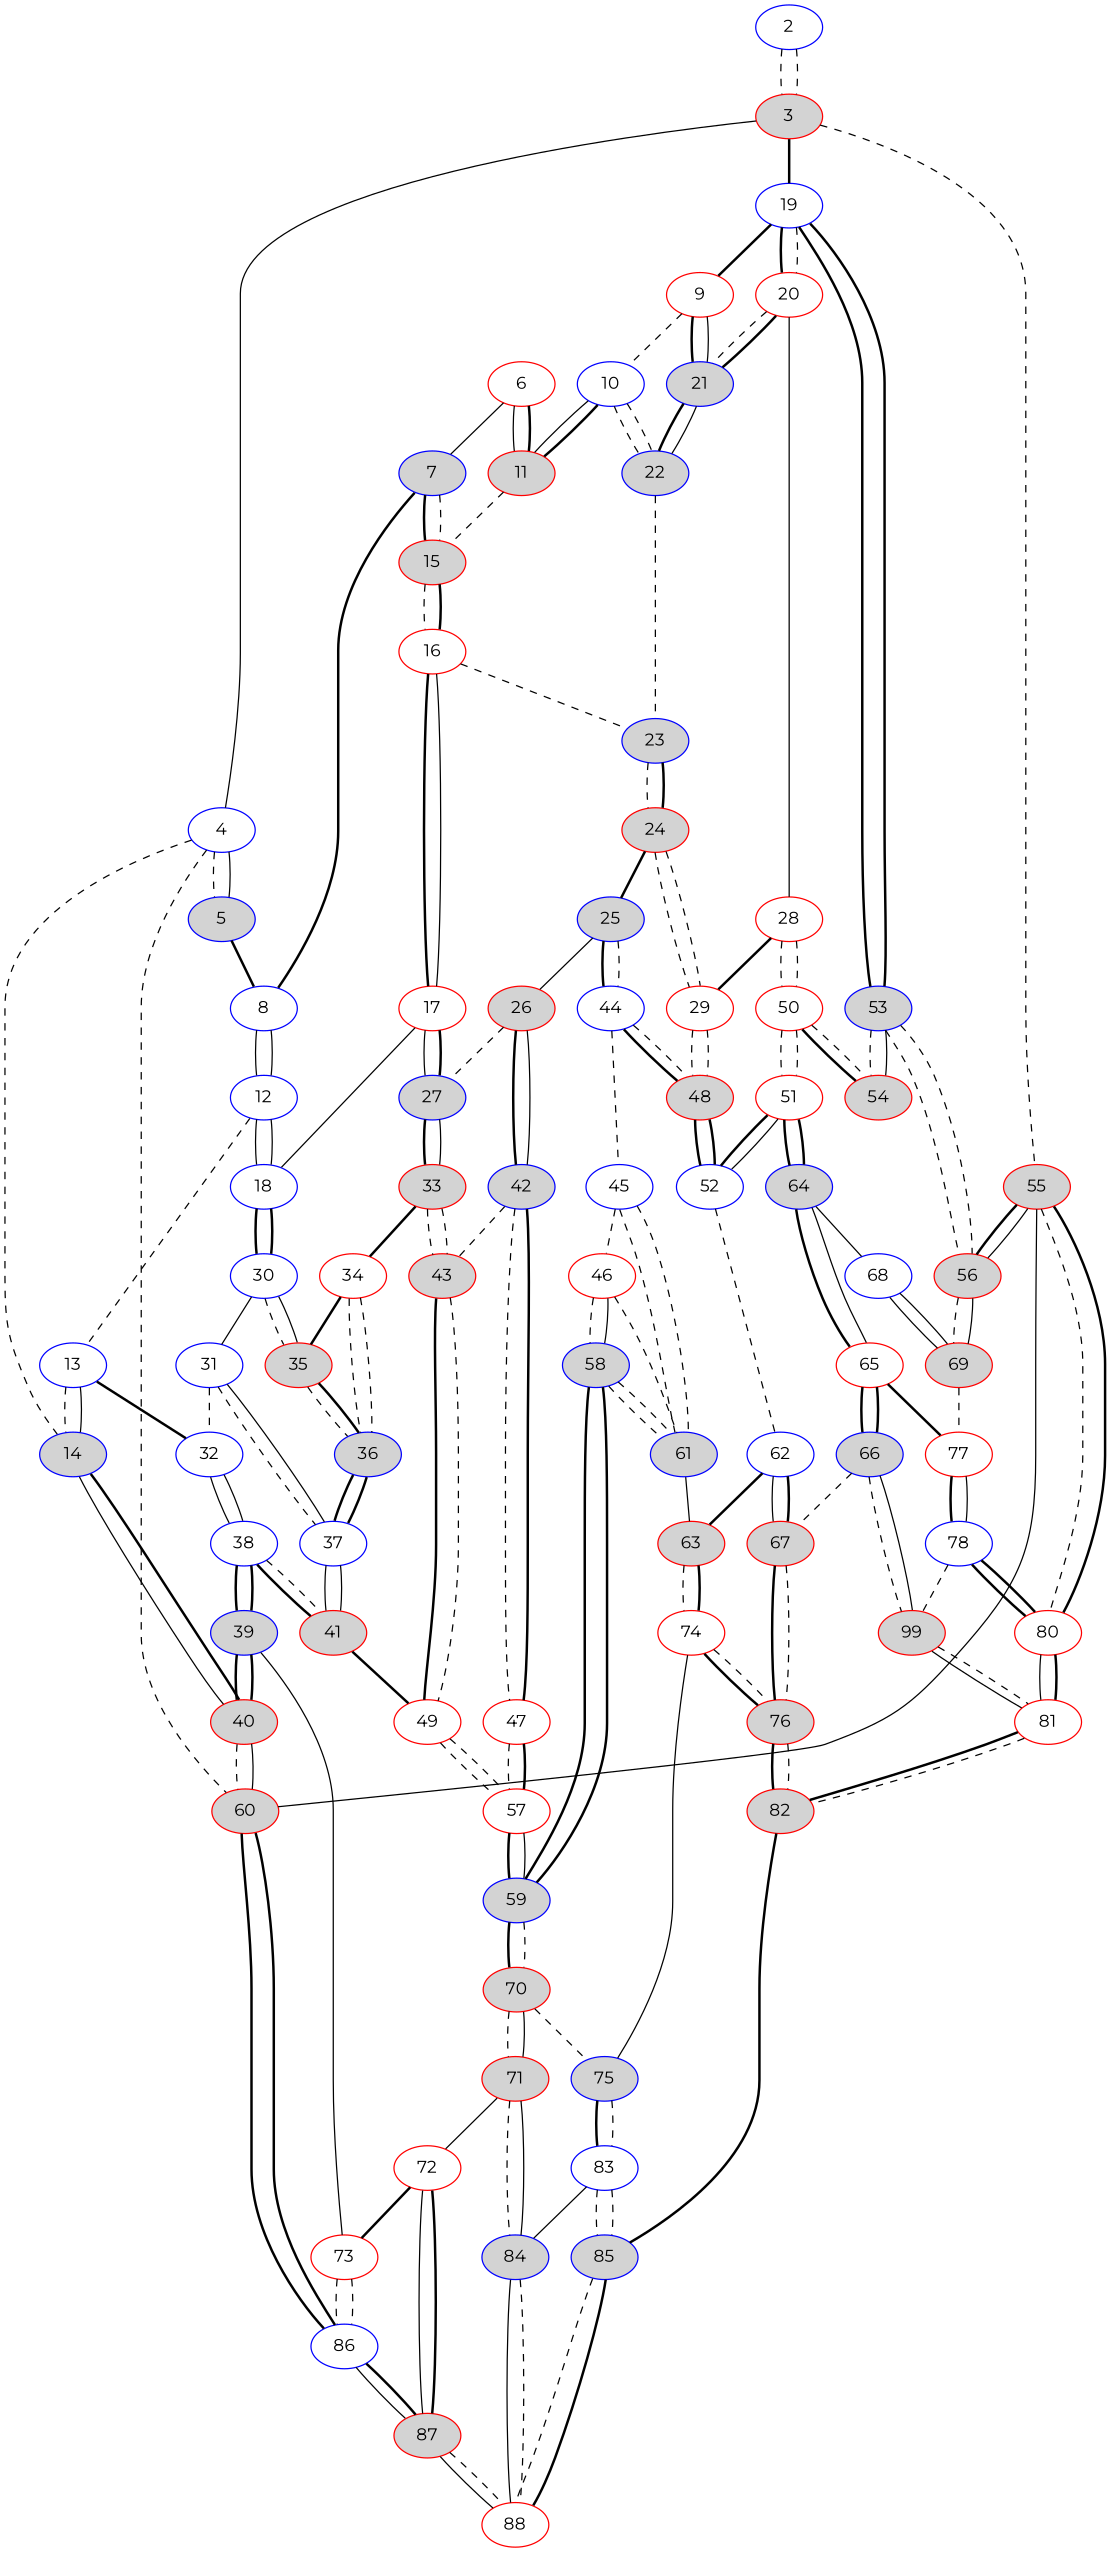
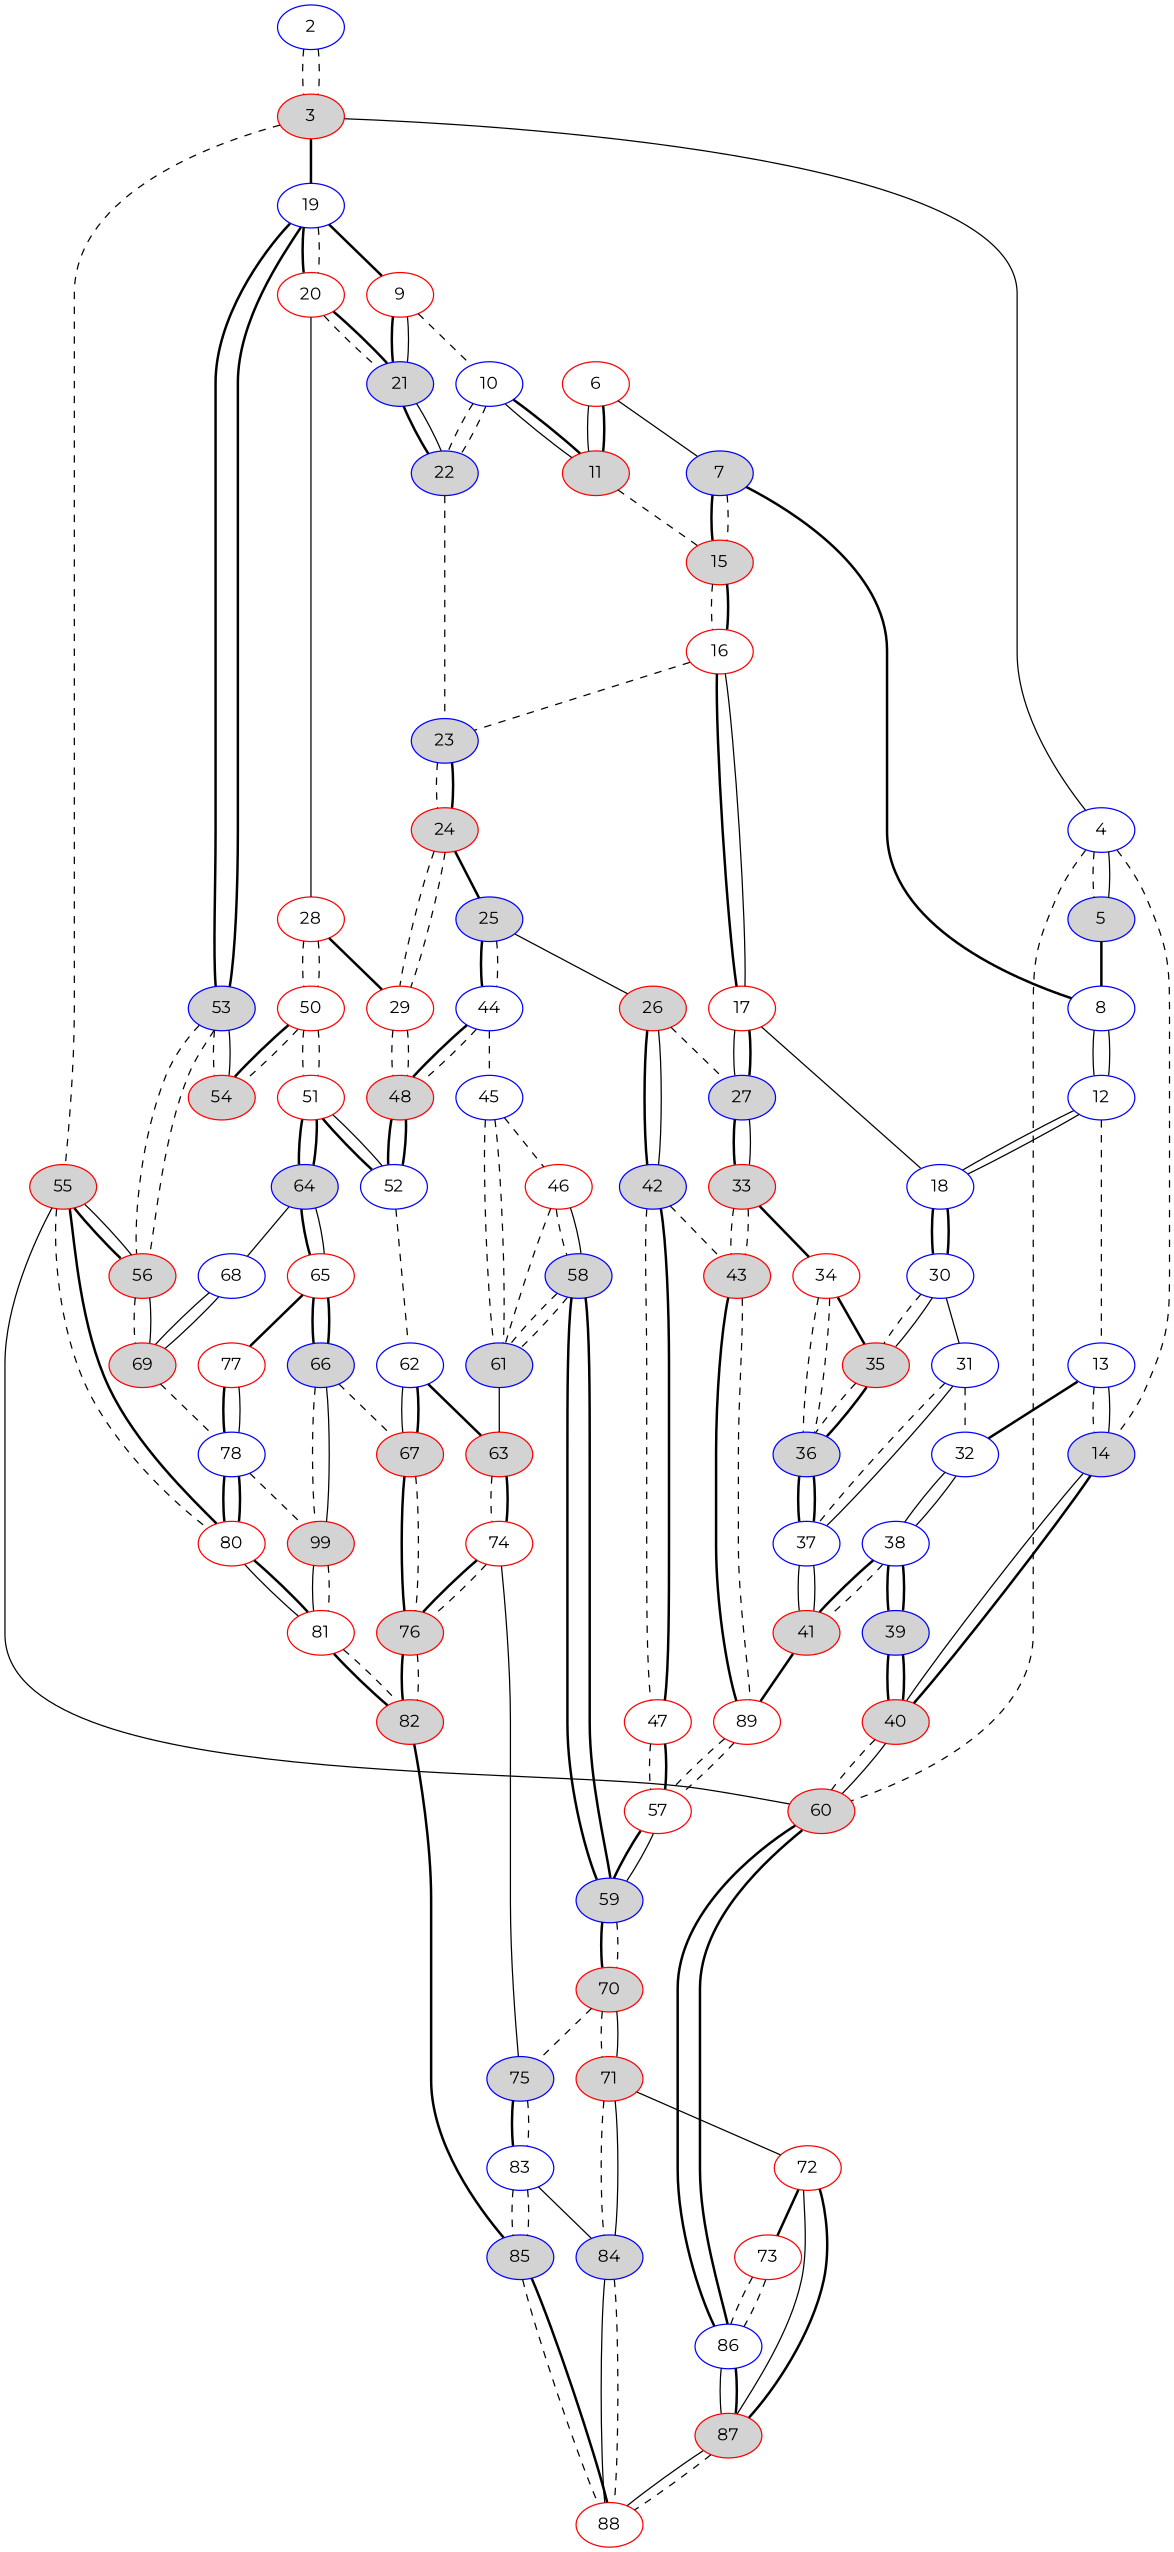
(959, 1410) -> (187, 1410)
(427, 1722) -> (747, 1722)
(333, 1934) -> none
